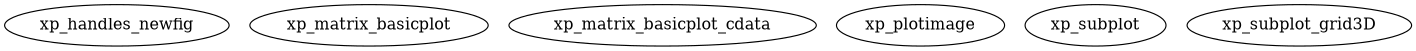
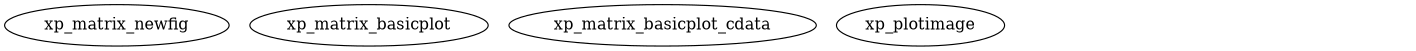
(117, 25) -> (117, 25)
(1096, 25) -> none
(1299, 25) -> none
